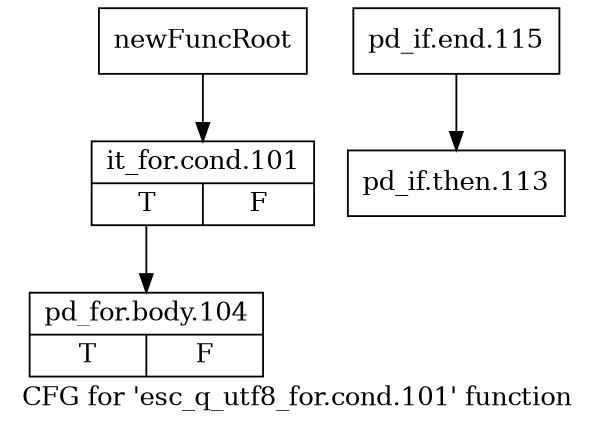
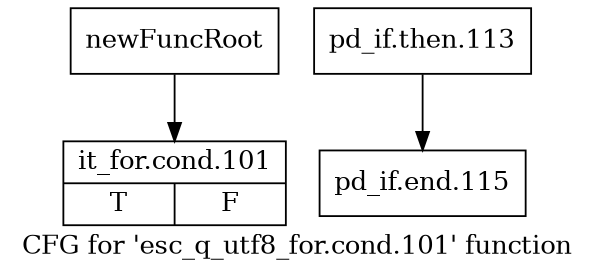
(456, 103) -> (423, 103)
(146, 335) -> none
